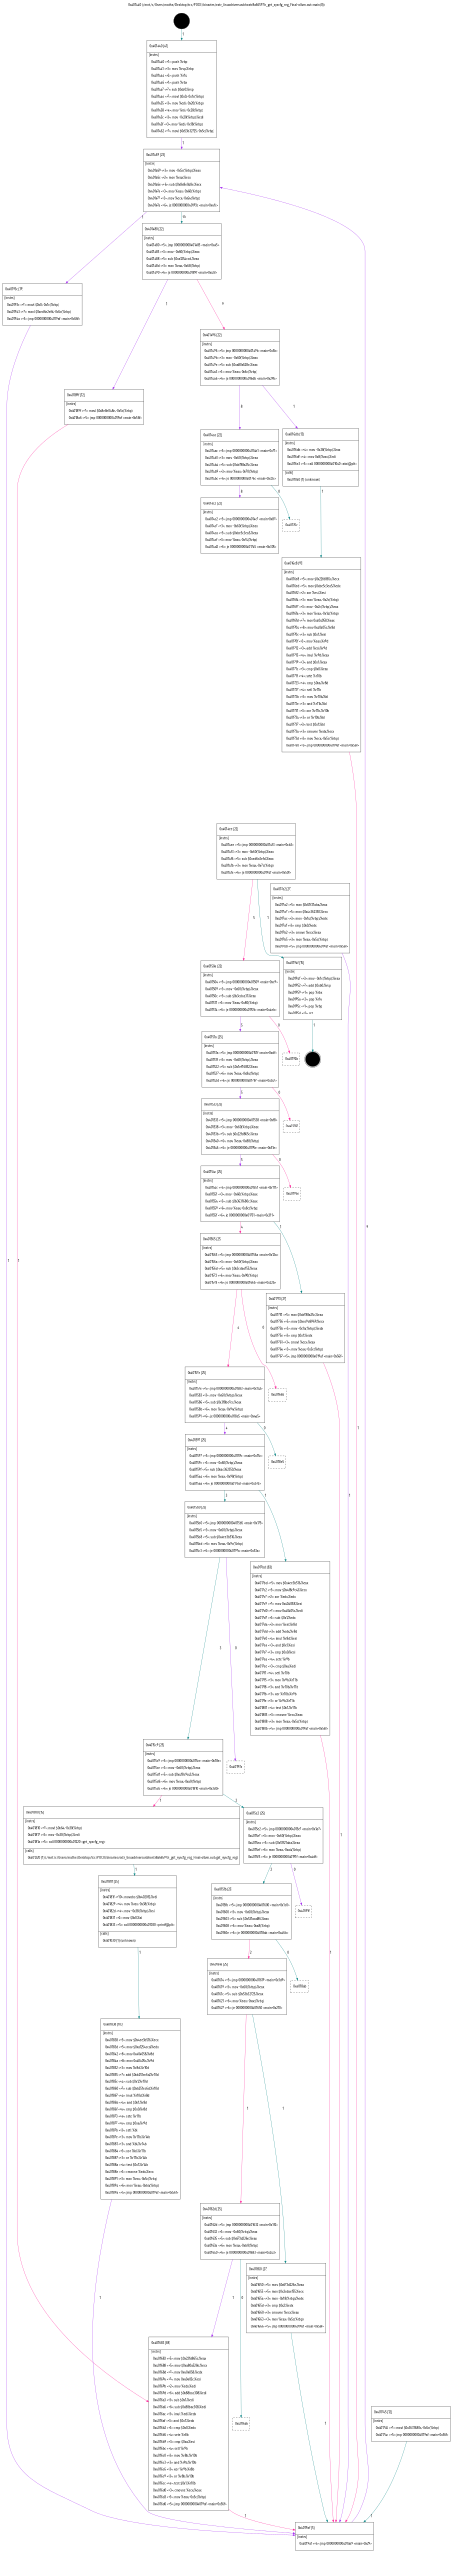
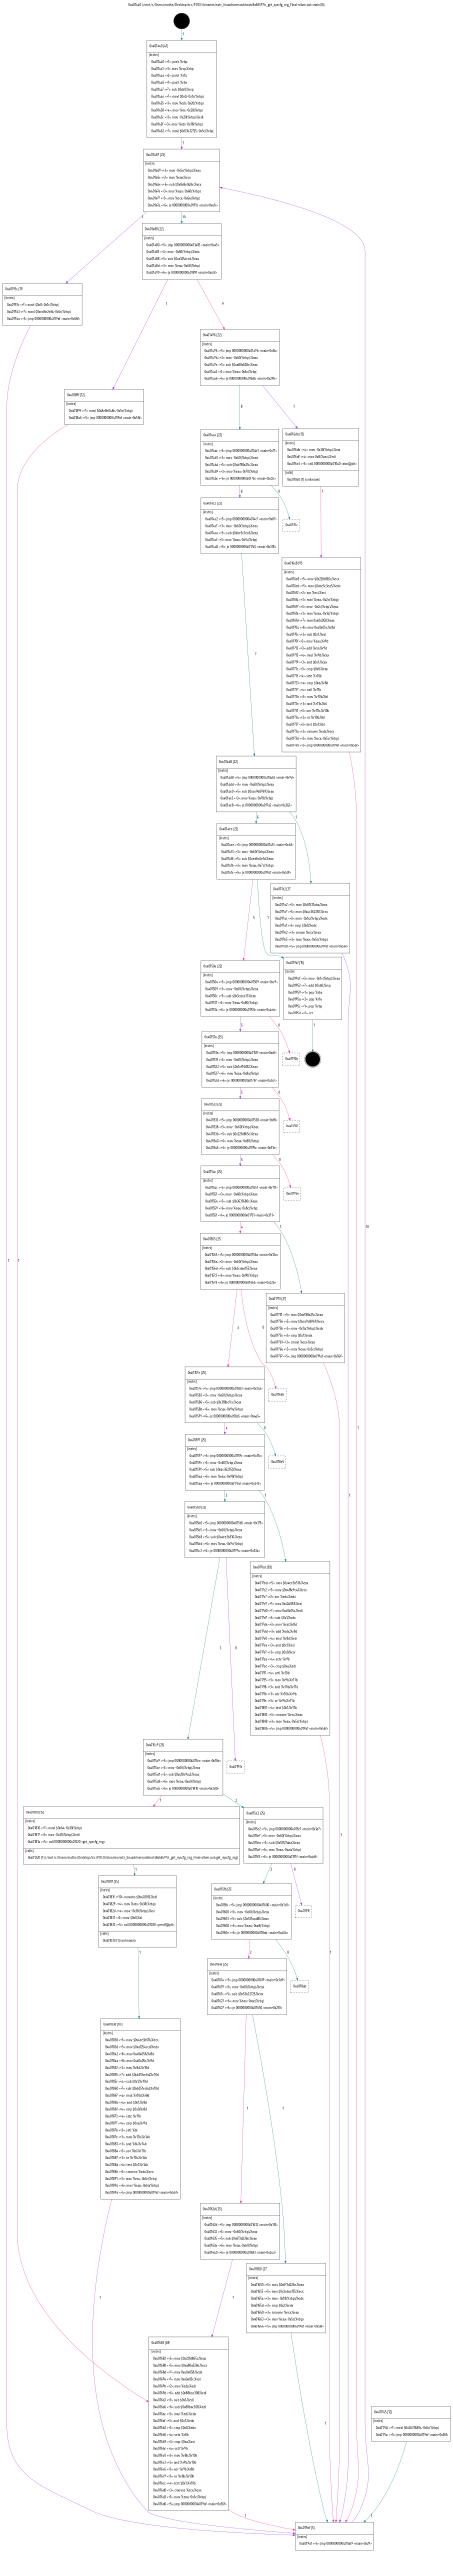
(240, 406) -> (240, 406)
(321, 521) -> (321, 521)
none -> (256, 784)
(367, 1228) -> (367, 1228)
(241, 2424) -> none
